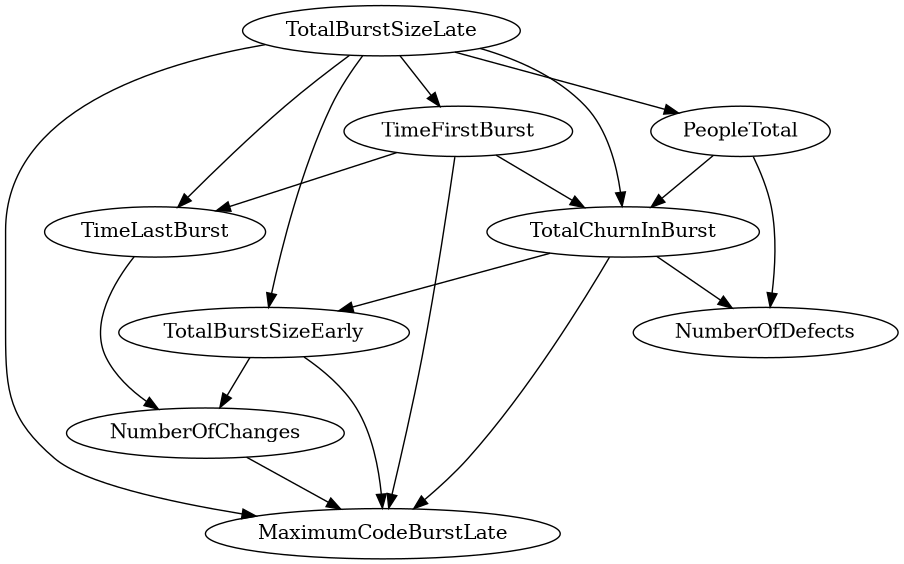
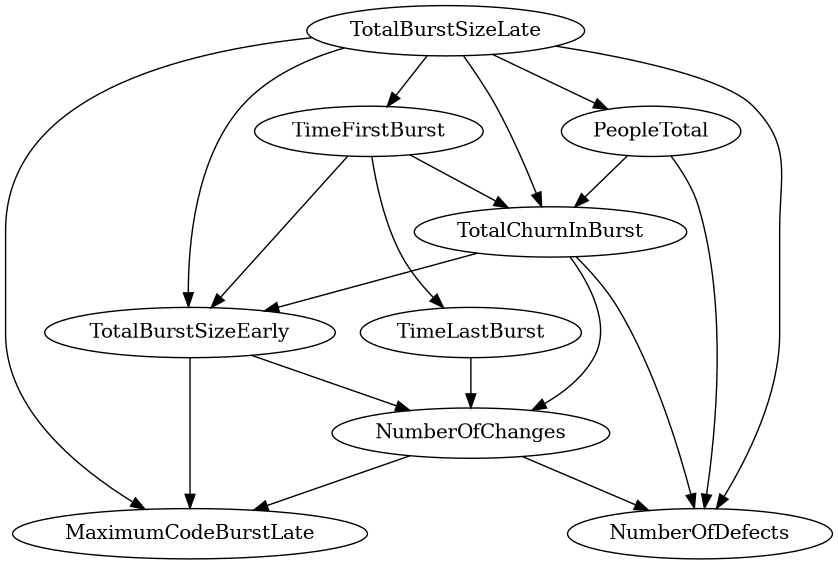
(266, 123) -> (781, 199)
(428, 326) -> (284, 227)
(526, 385) -> (600, 338)
none -> (579, 481)
